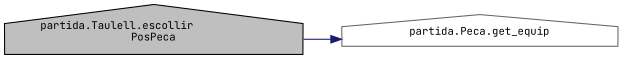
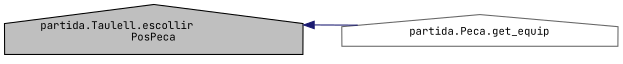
(317, 39) -> (336, 25)
